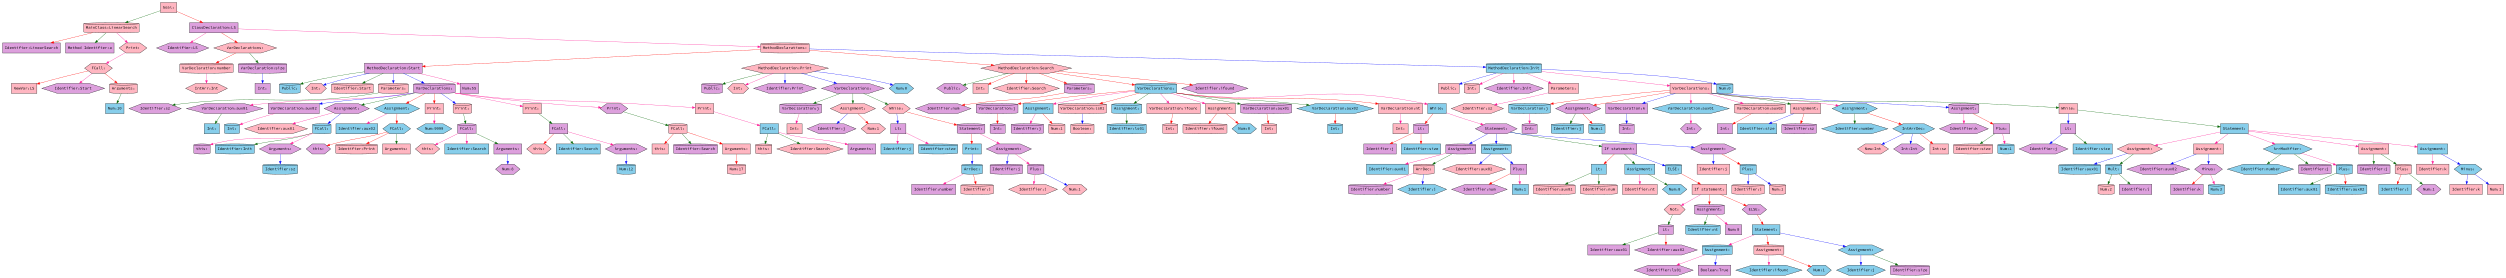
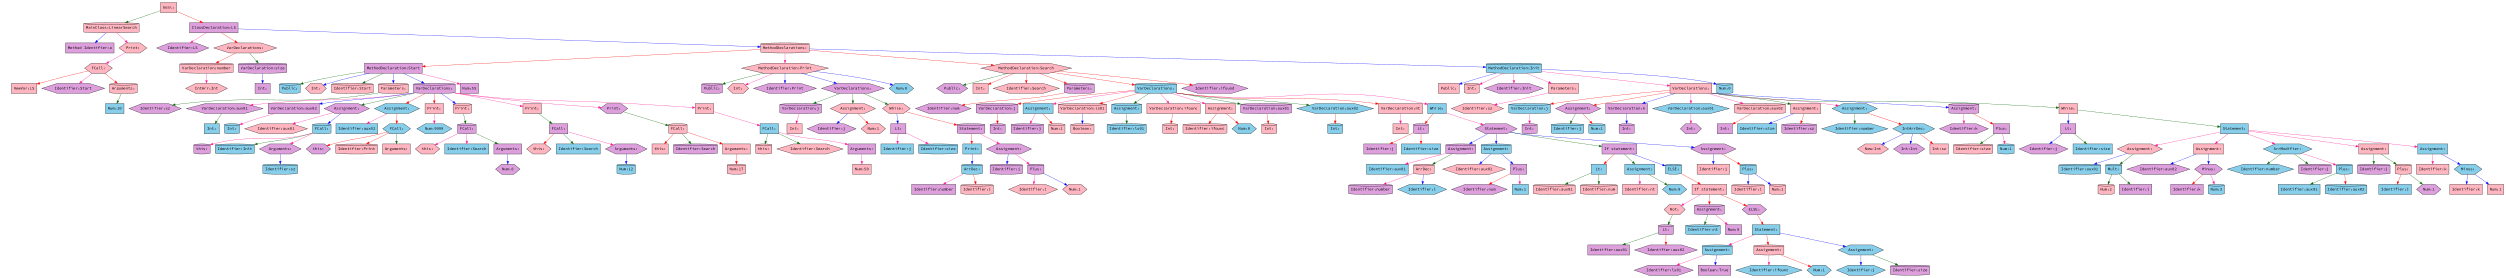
(102, 37) -> (102, 37)
(498, 38) -> (498, 38)
(31, 48) -> none
none -> (785, 57)
none -> (862, 169)
